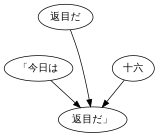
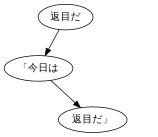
(81, 64) -> (54, 39)
(133, 68) -> none
